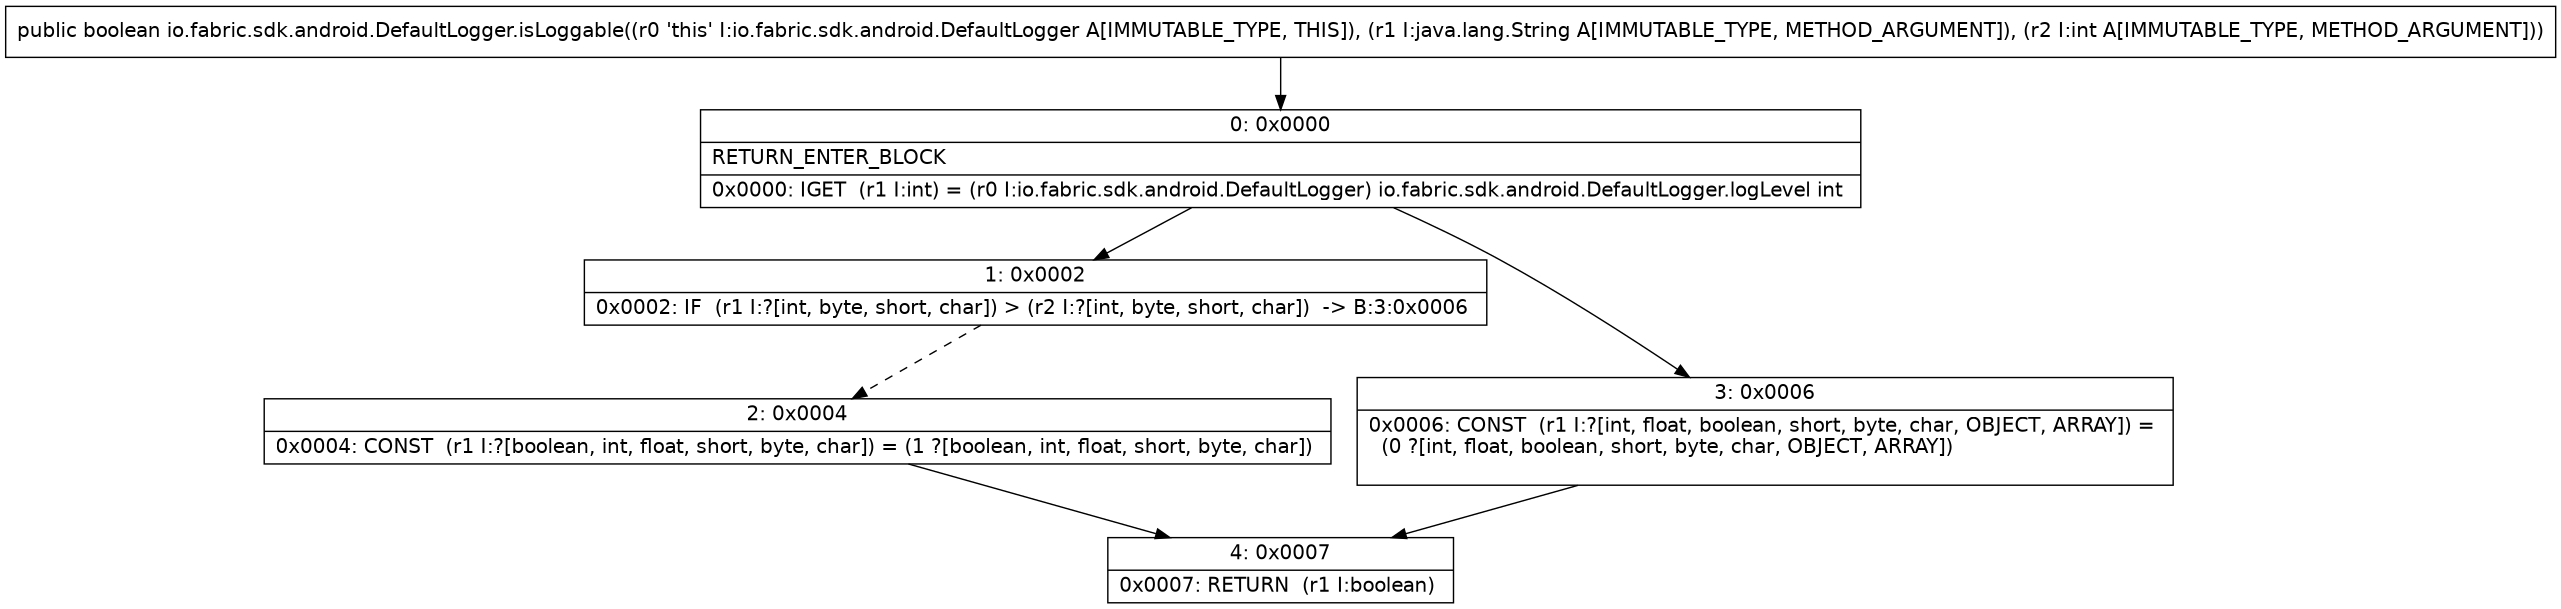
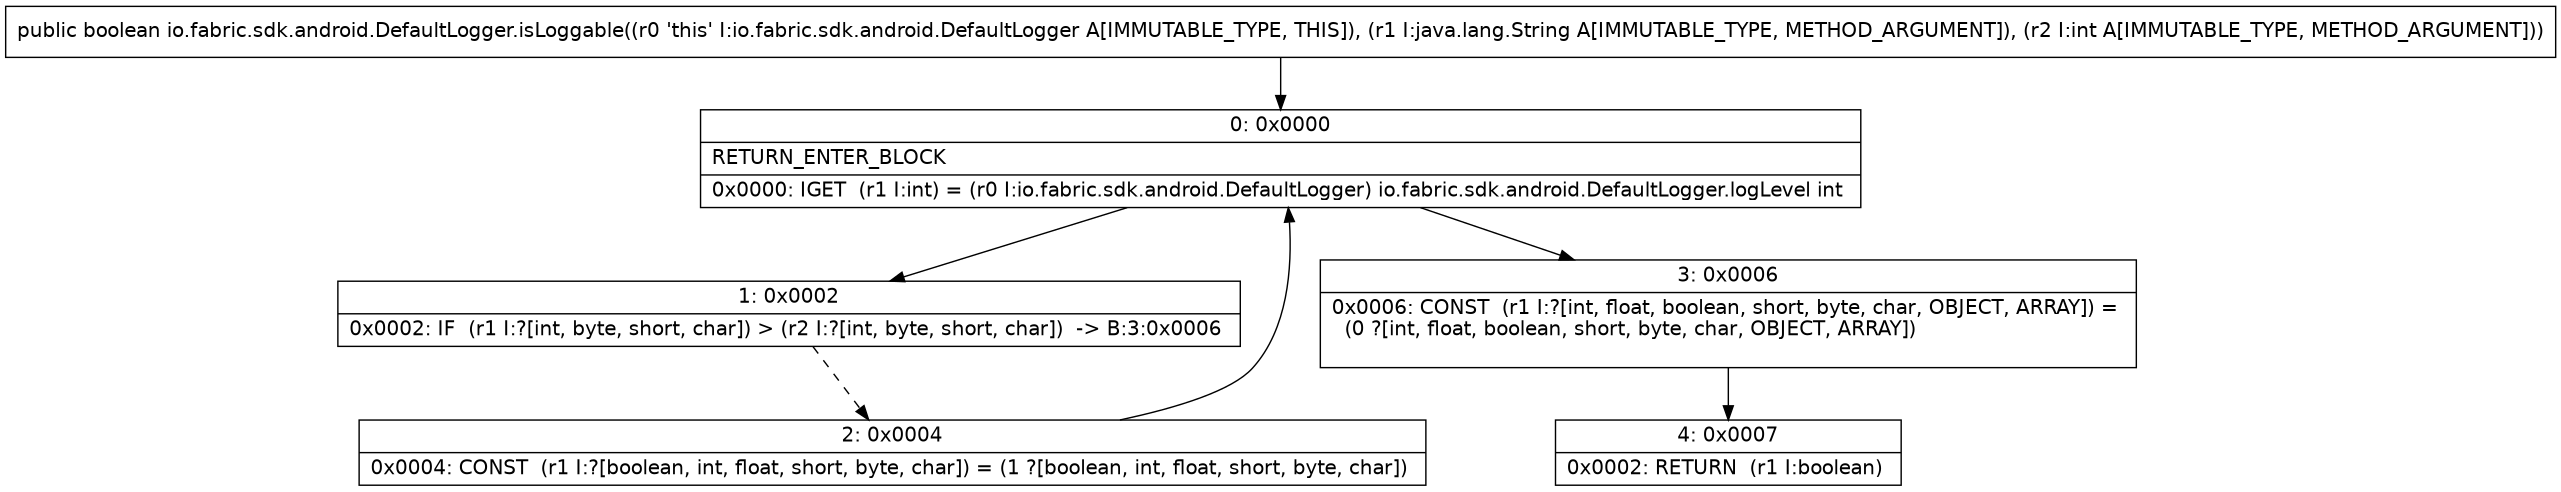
(1032, 499) -> (1256, 364)
(1281, 586) -> (1728, 468)
